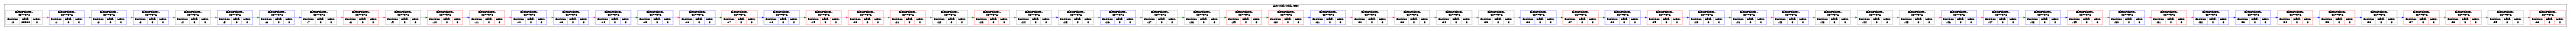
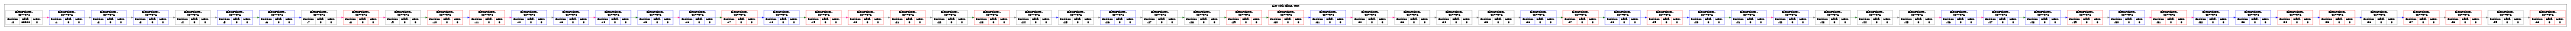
(1286, 6) -> (1286, 6)
